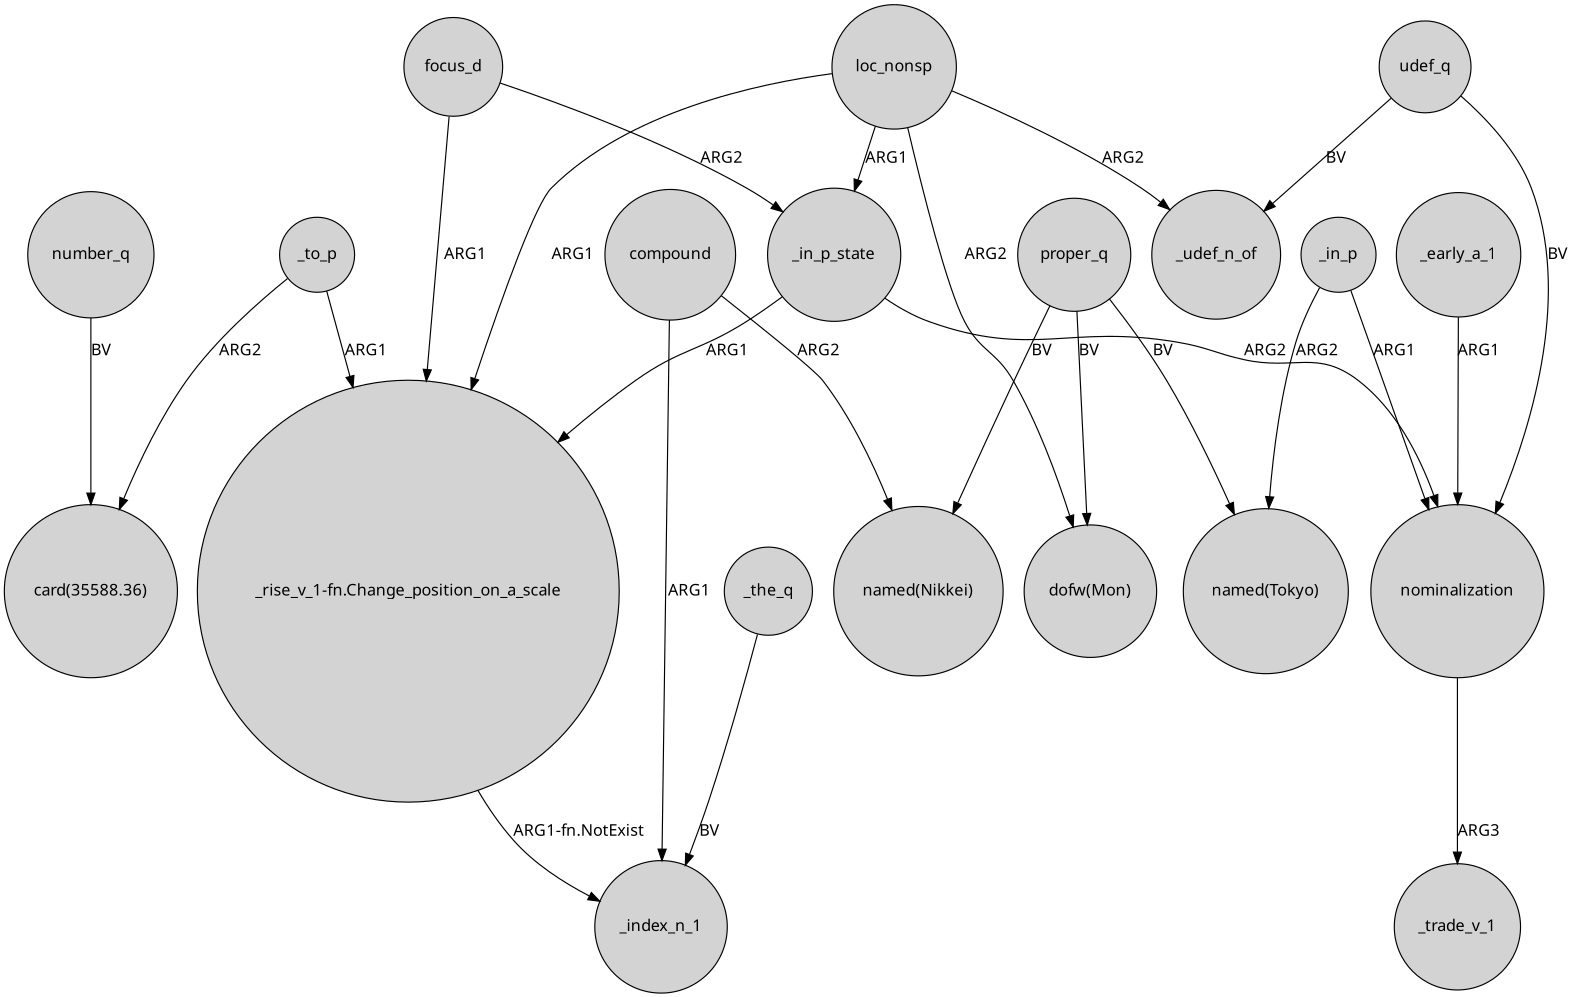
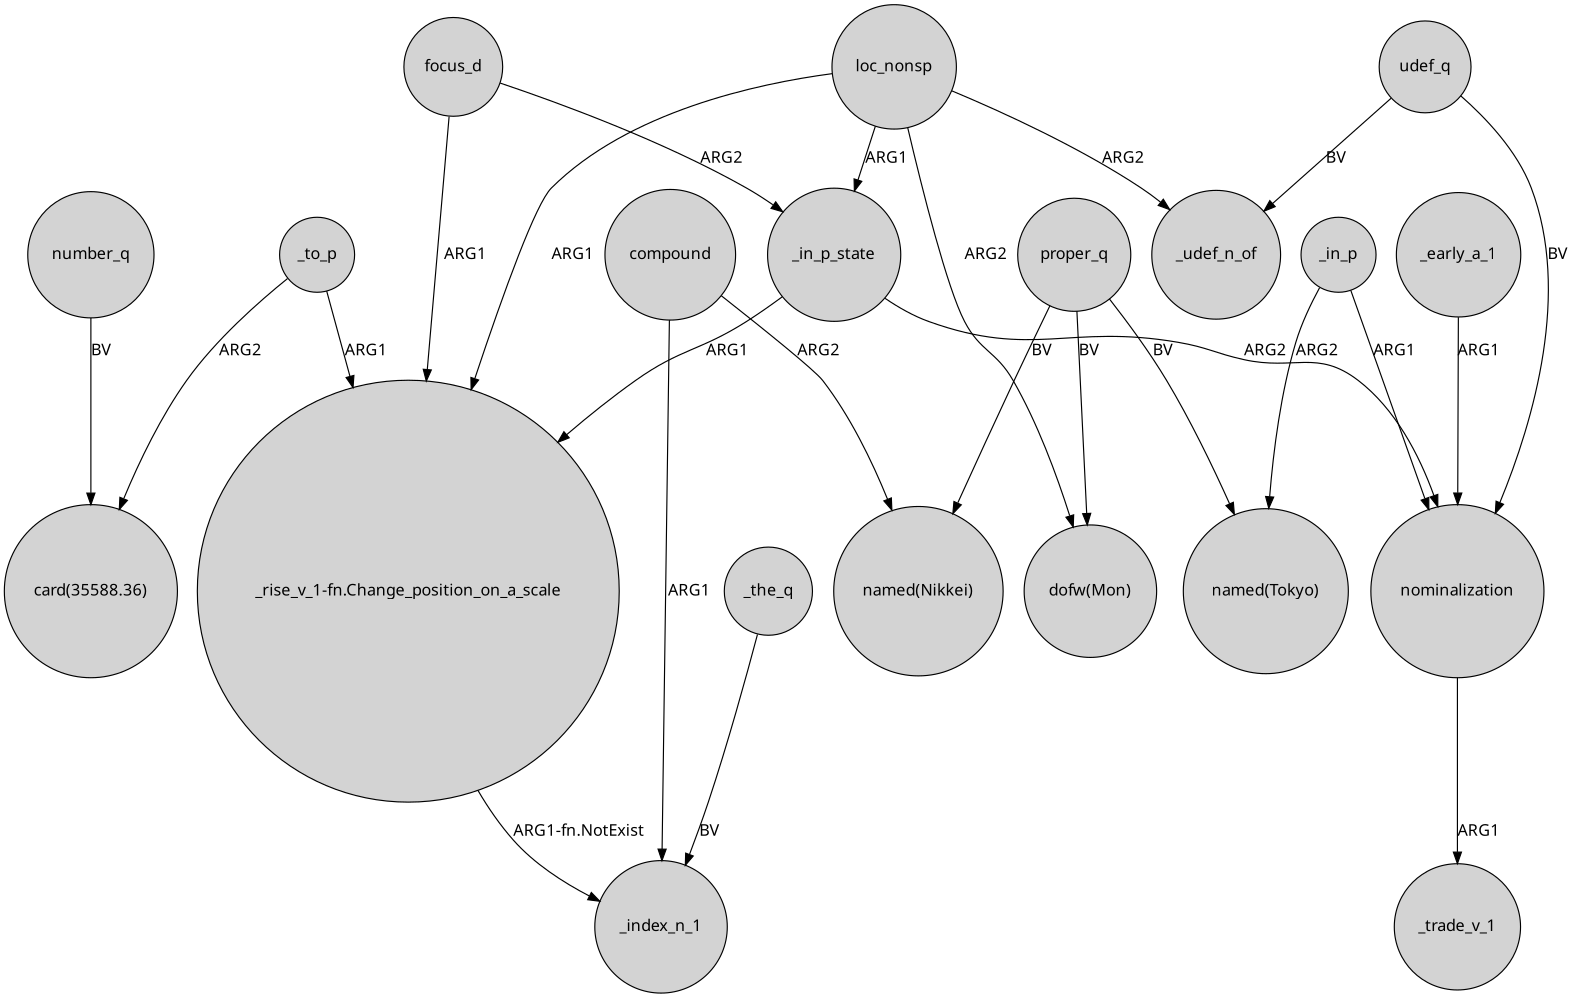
(1479, 831) -> (1479, 831)
